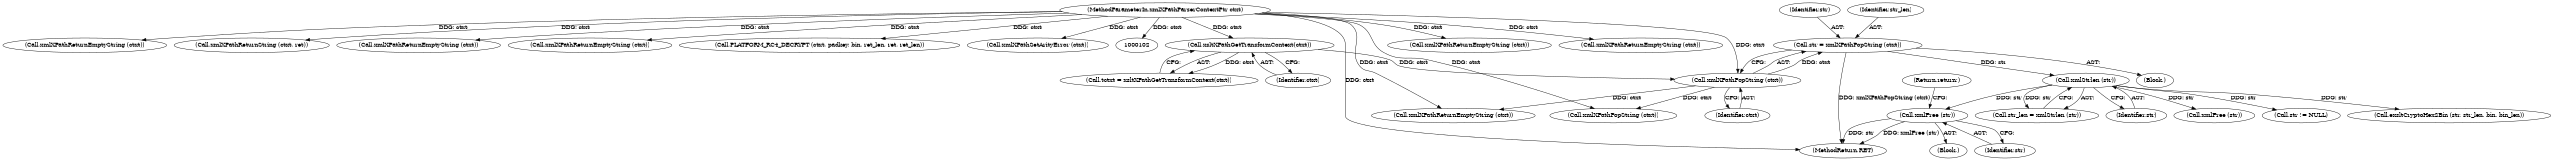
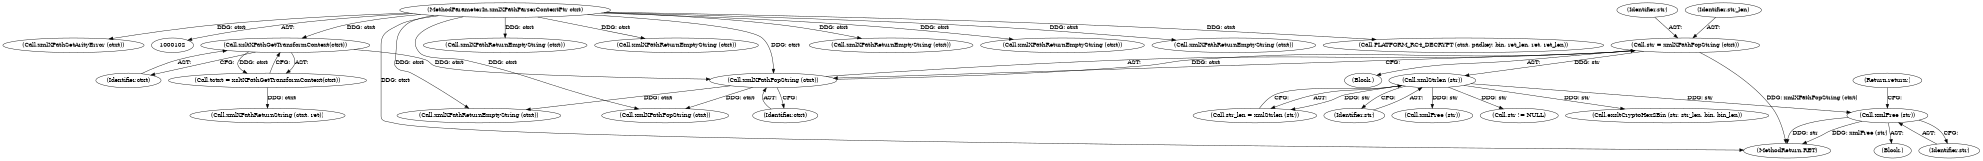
(686, 21) -> (267, 96)
(1167, 28) -> (289, 28)
